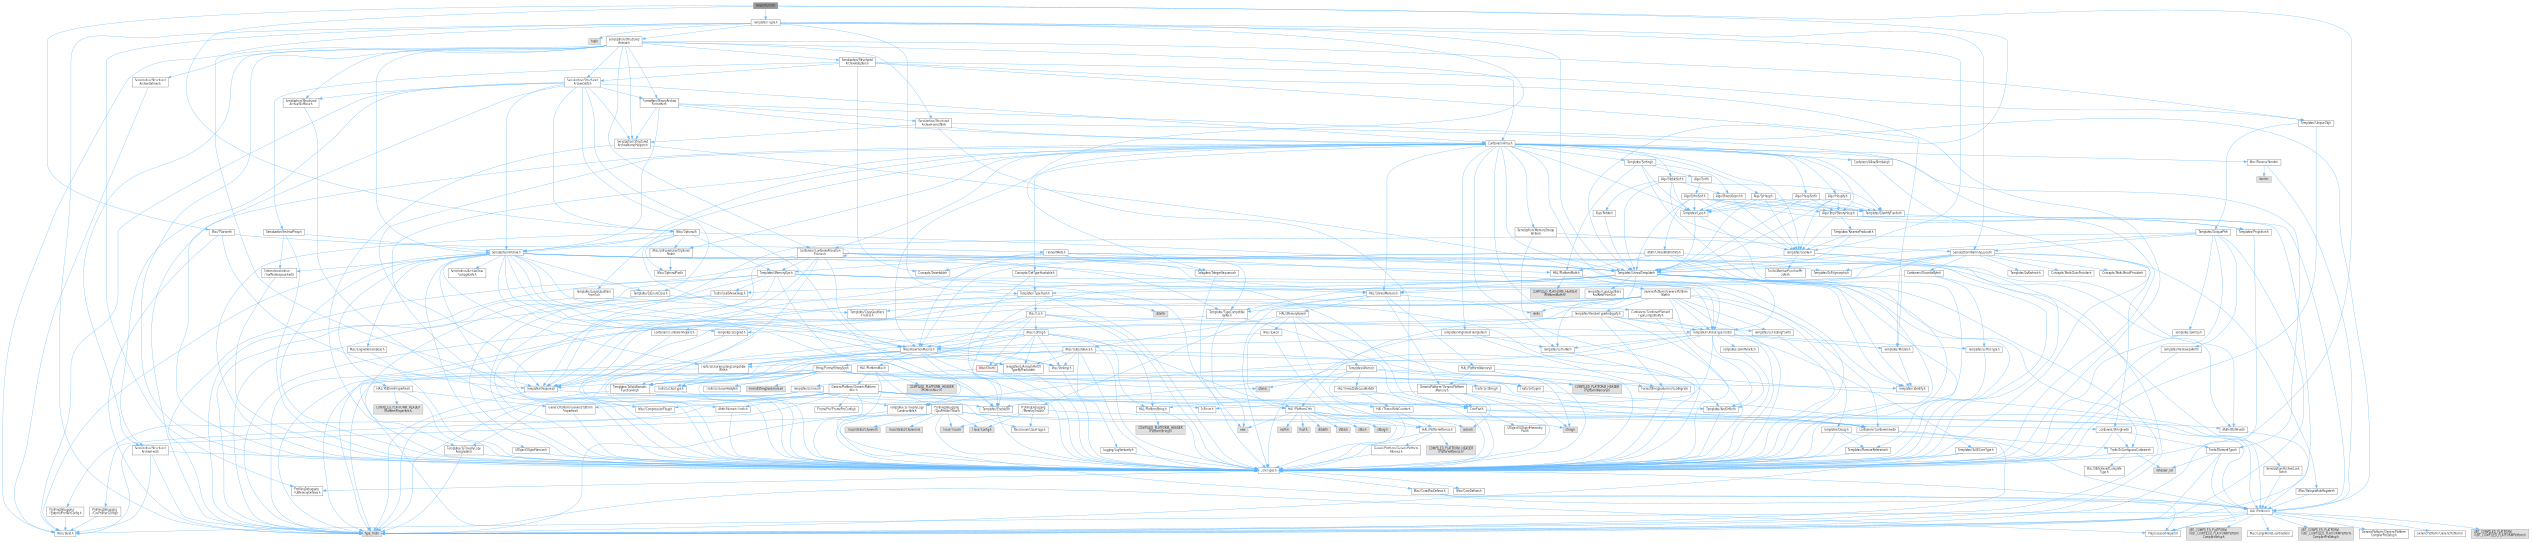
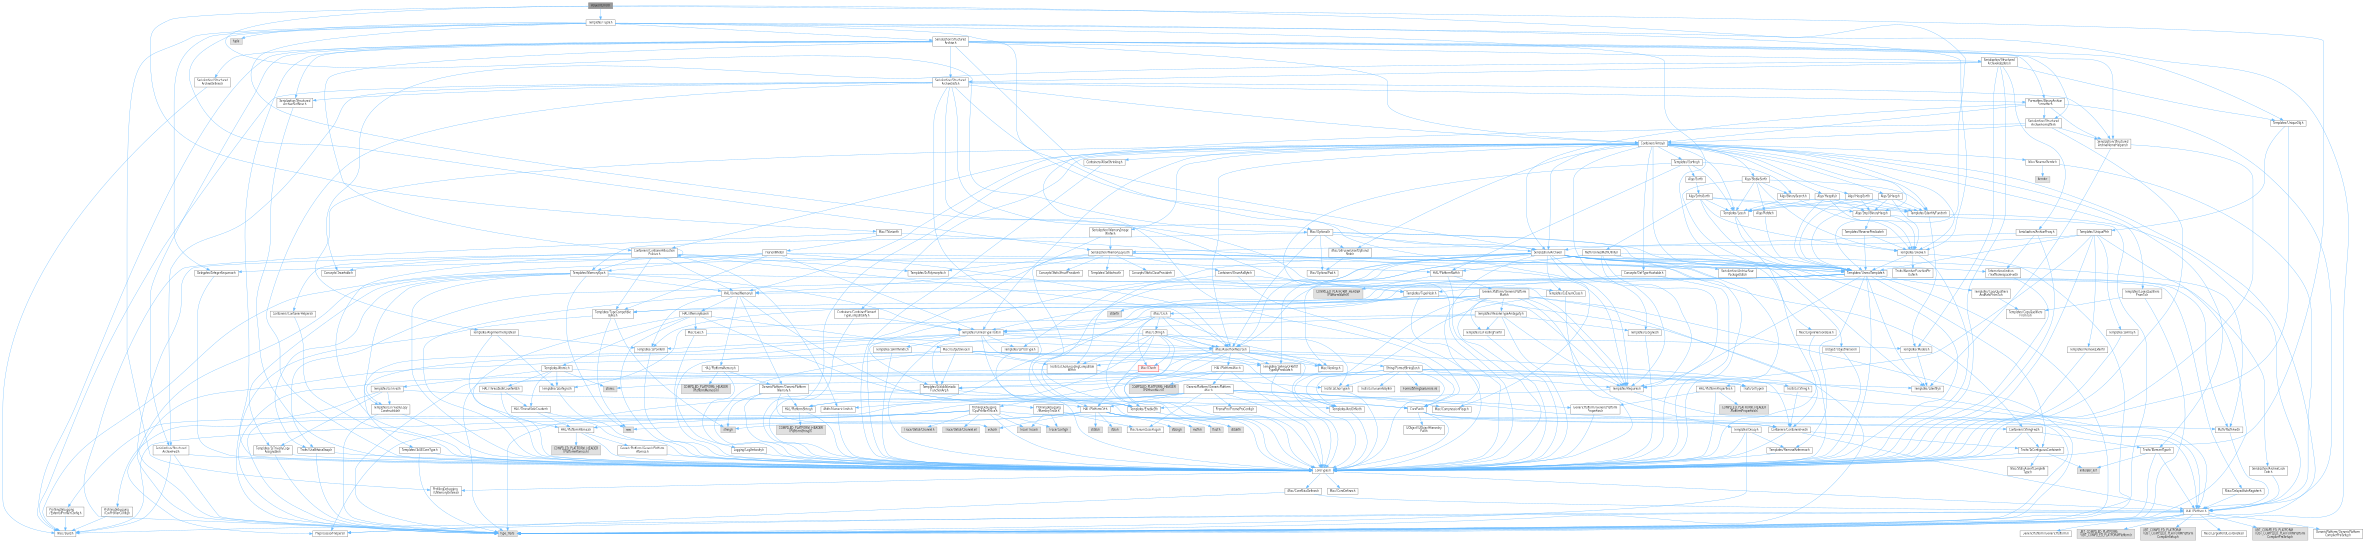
(2254, 232) -> none
(1901, 277) -> (1935, 282)
(1537, 314) -> none
(1665, 389) -> (557, 389)
(1207, 409) -> none
